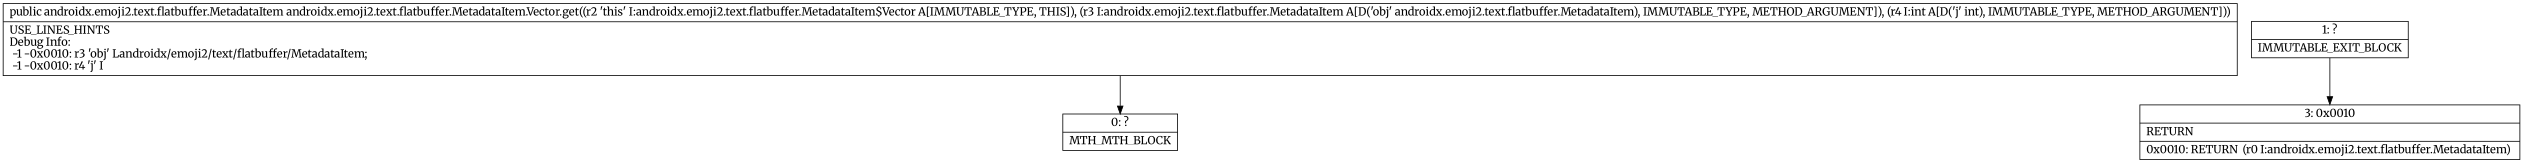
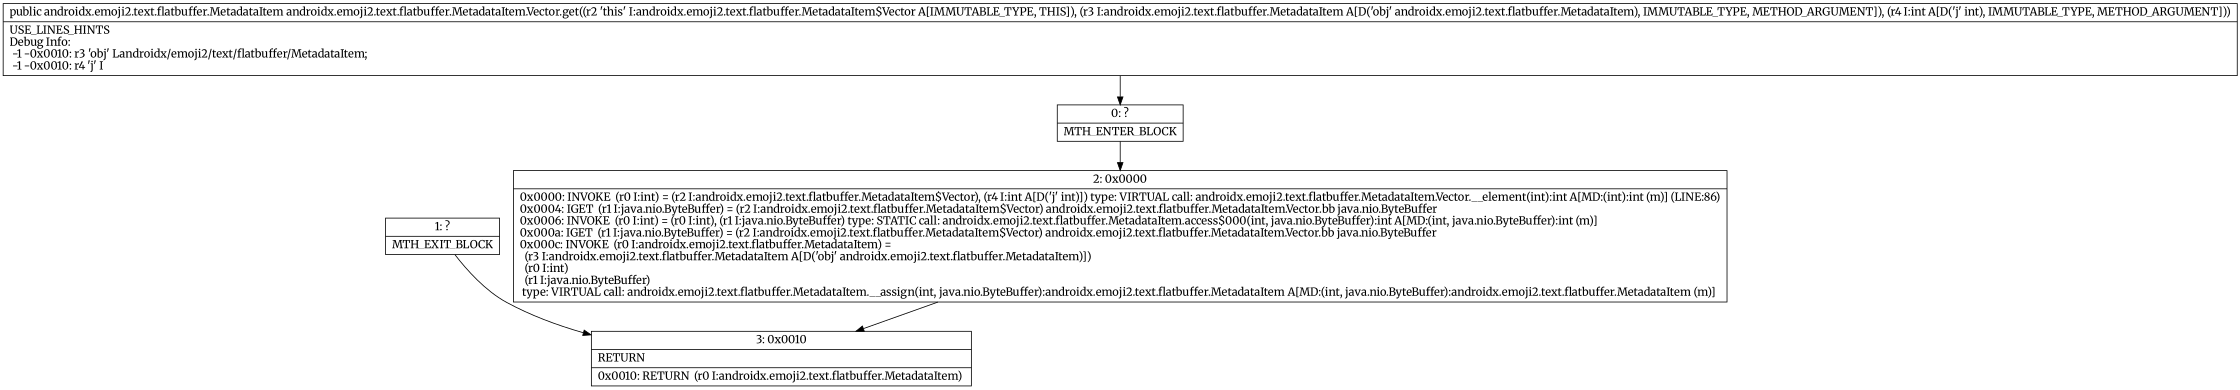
(2330, 48) -> (443, 245)
(1120, 141) -> (1120, 132)
none -> (1120, 236)
